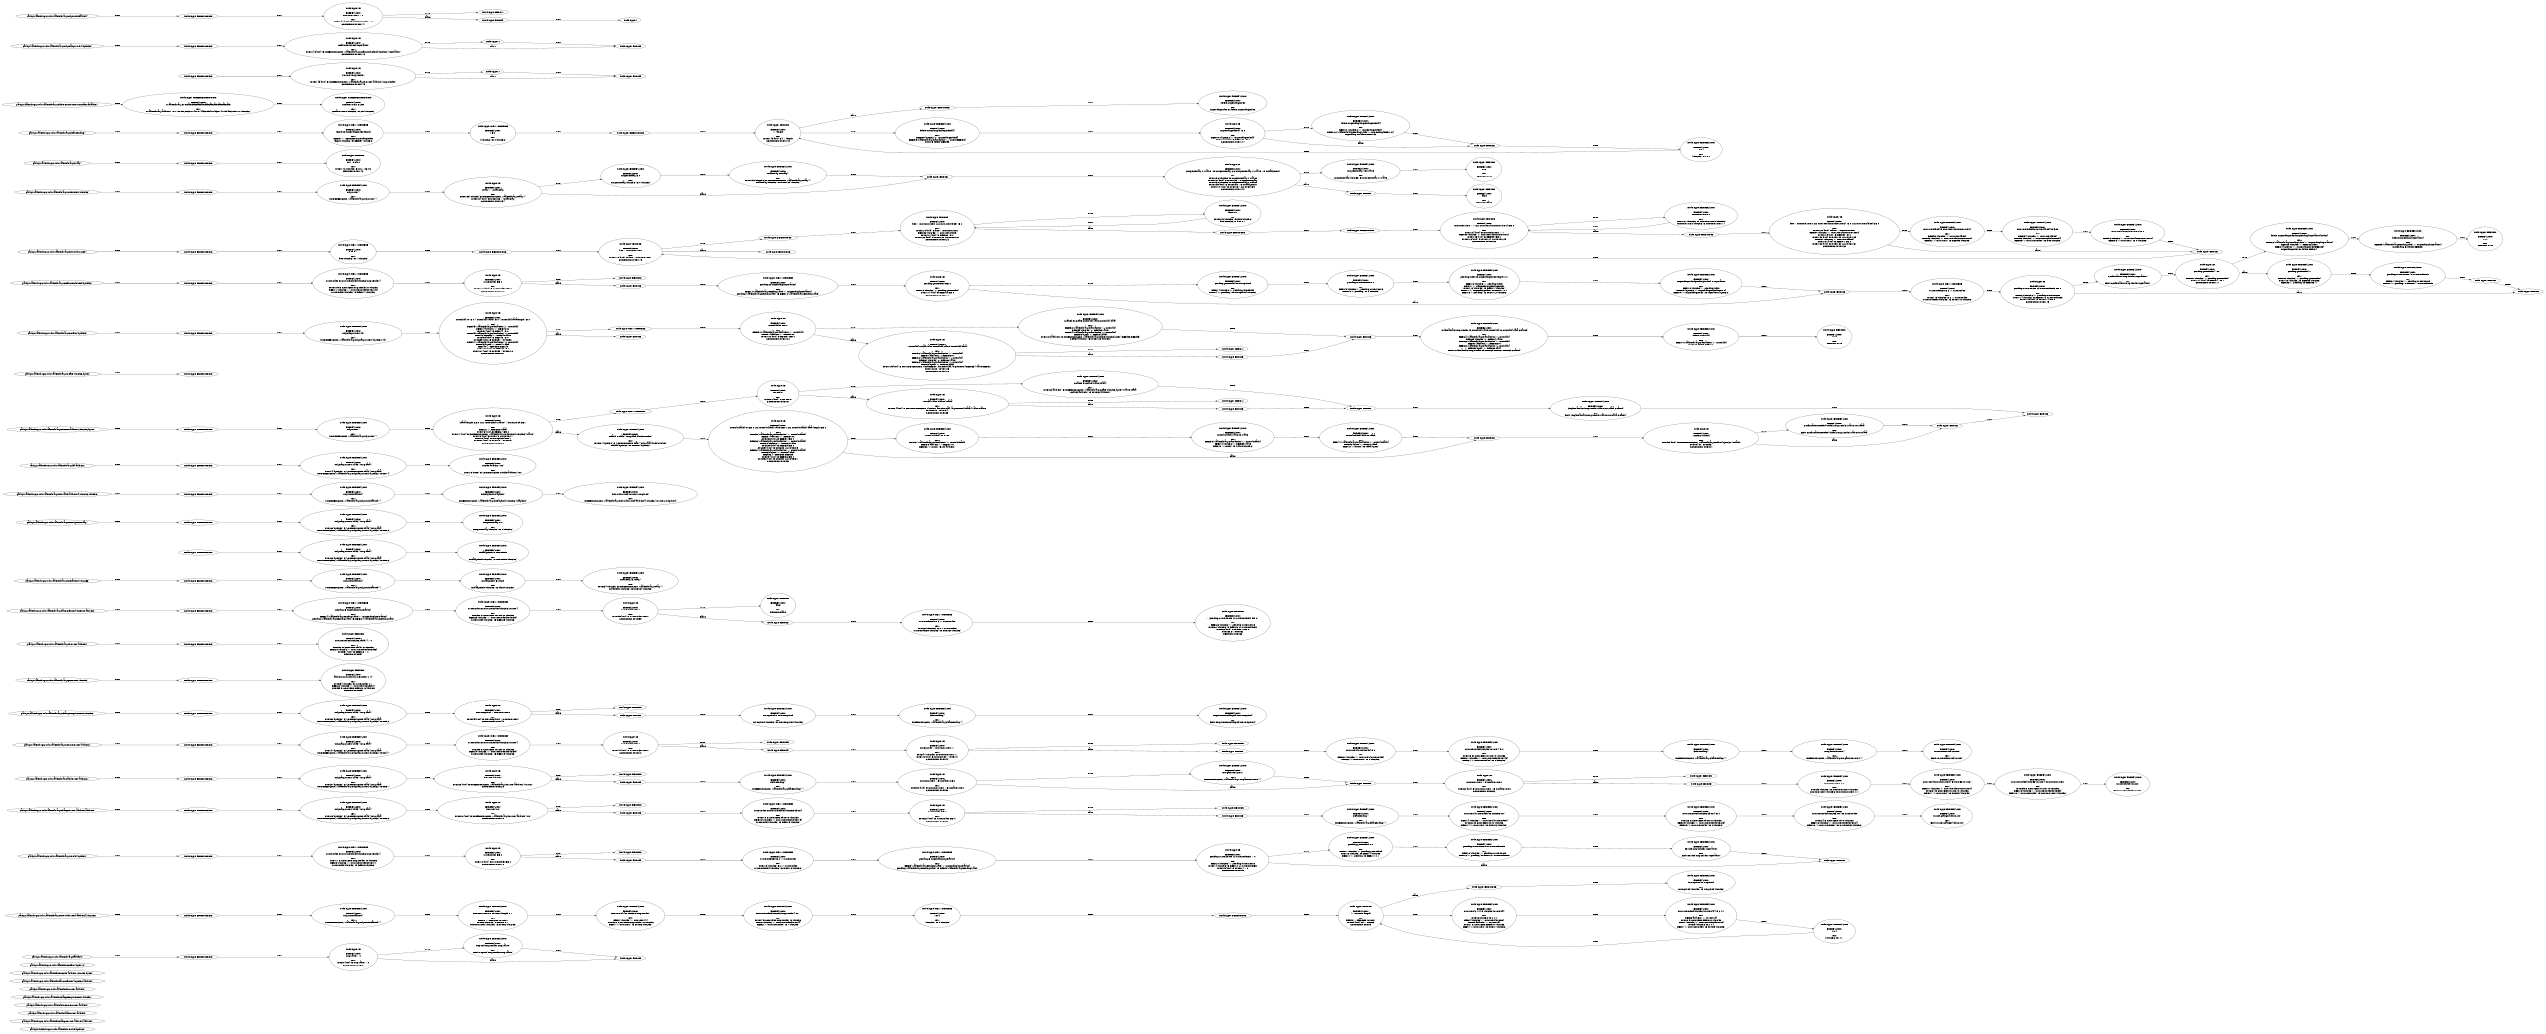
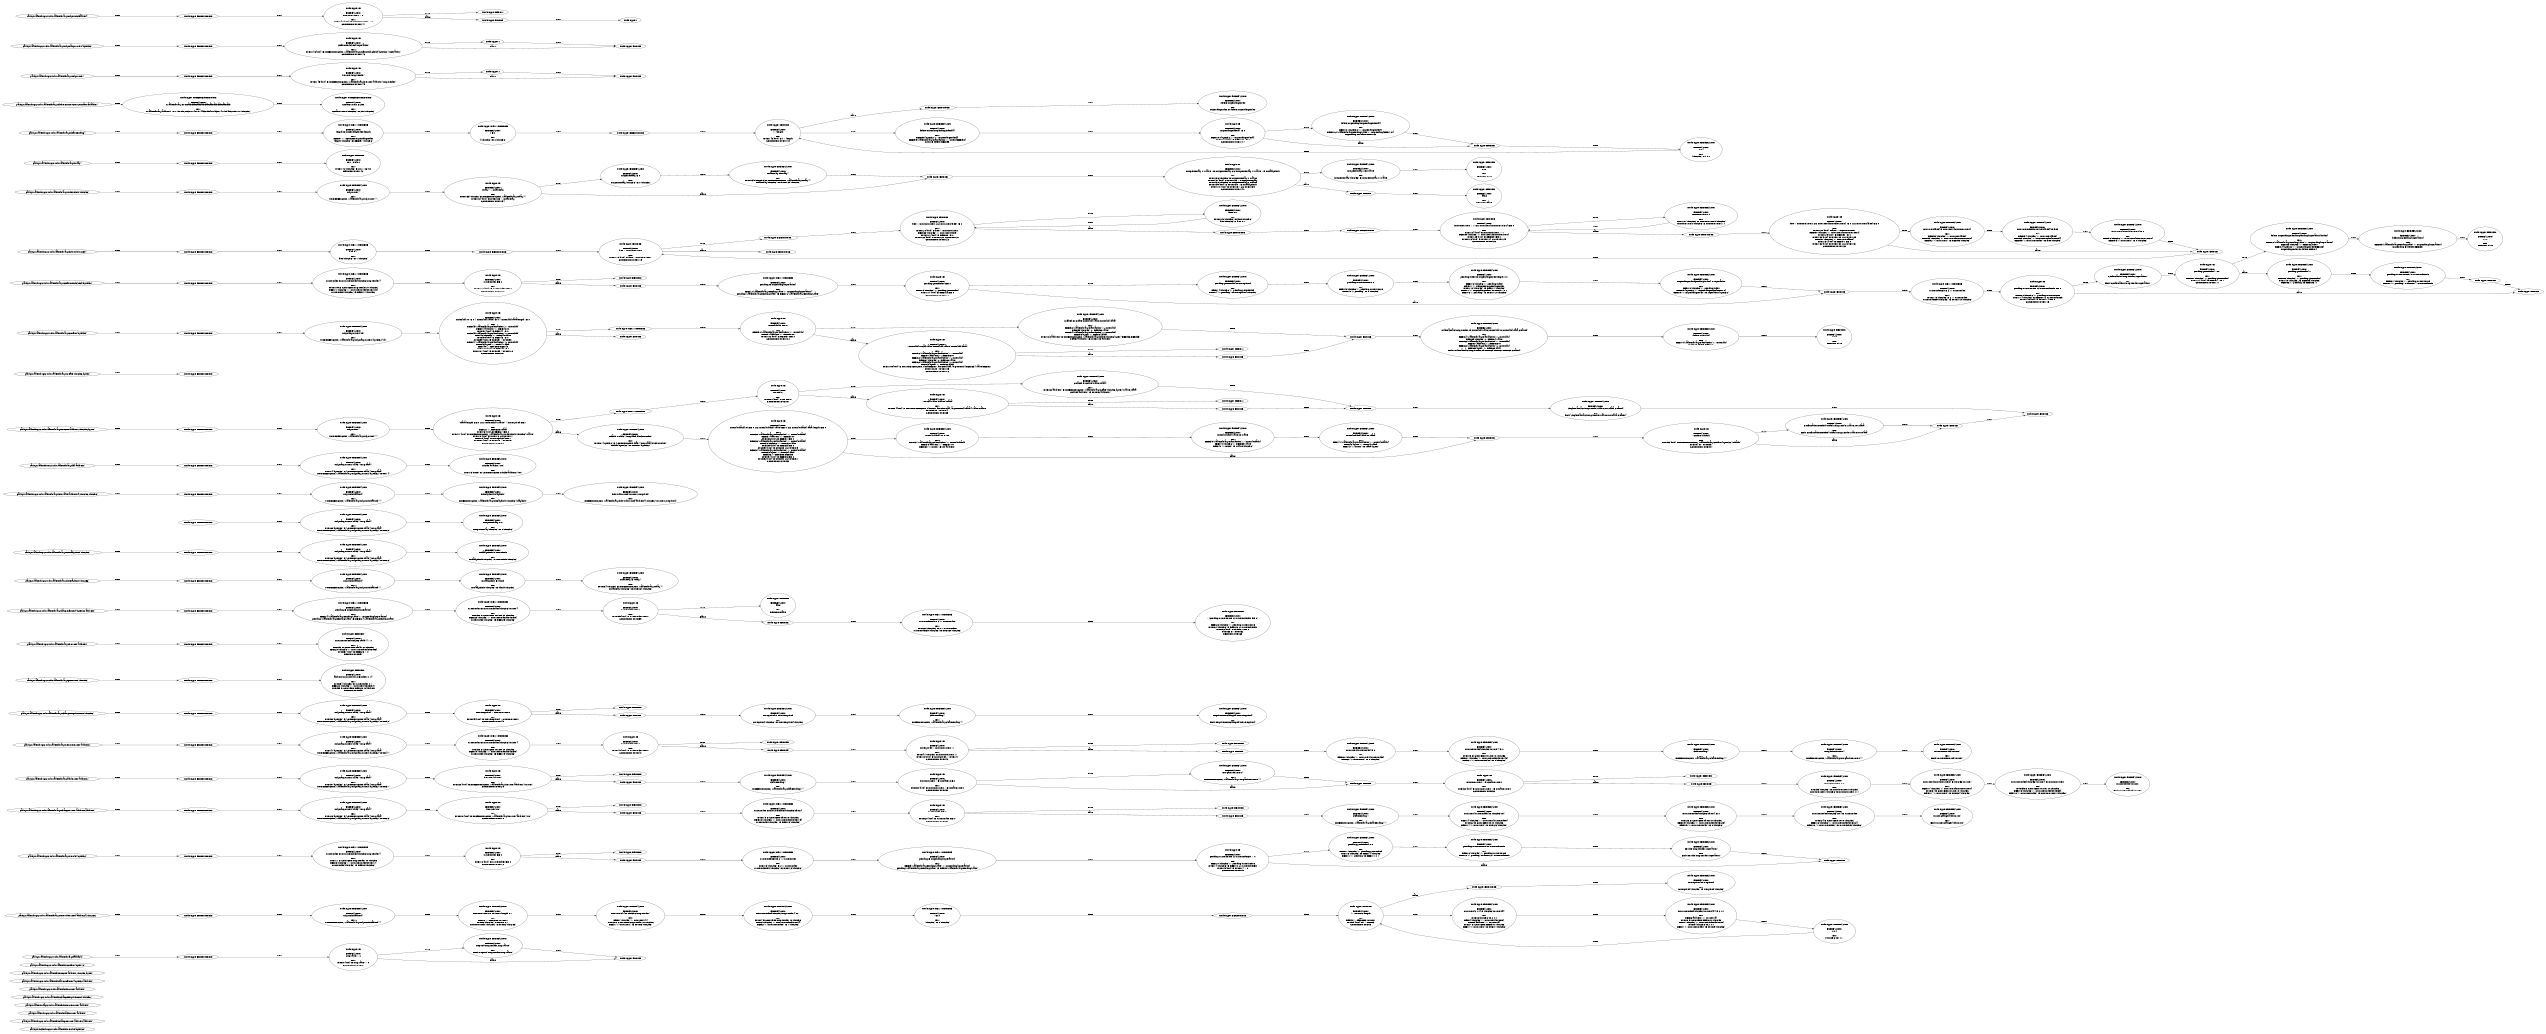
none -> (57, 76)
(57, 523) -> none
none -> (57, 553)
(57, 1005) -> (57, 1005)
